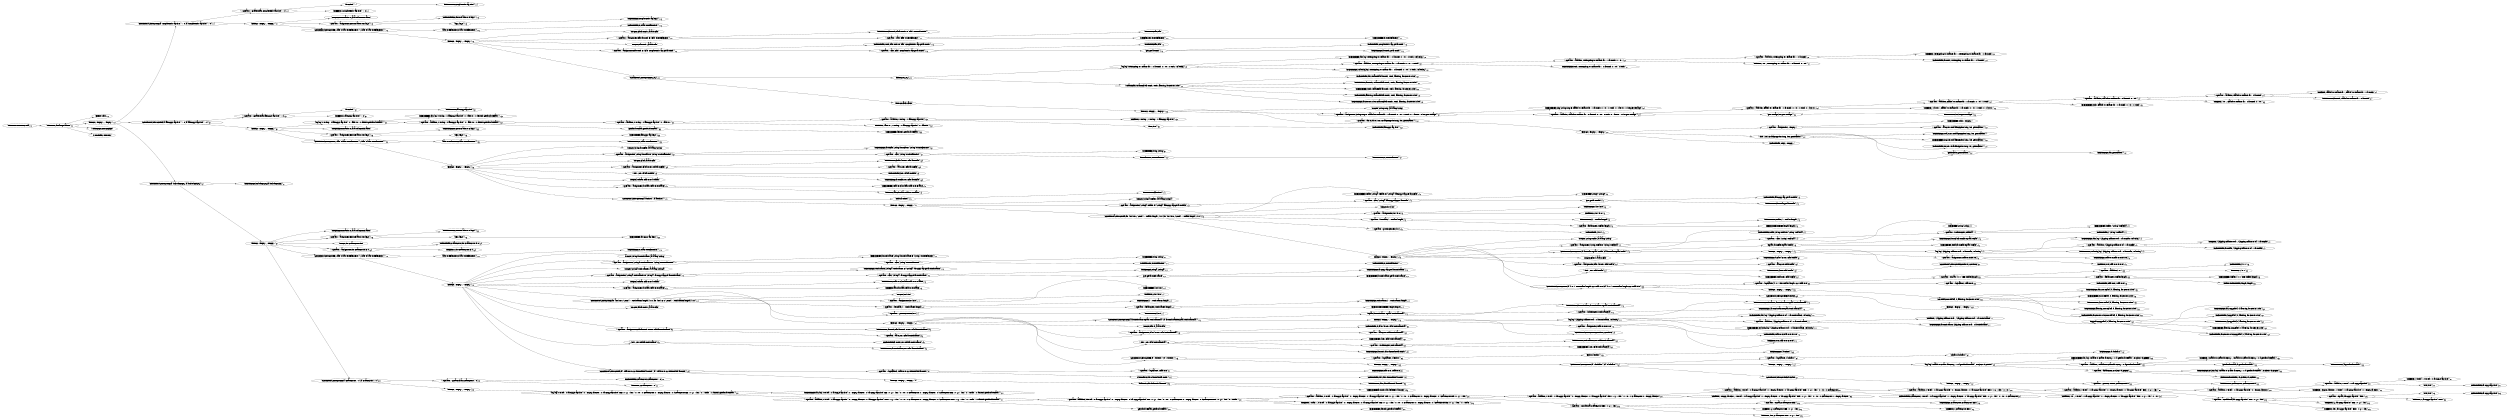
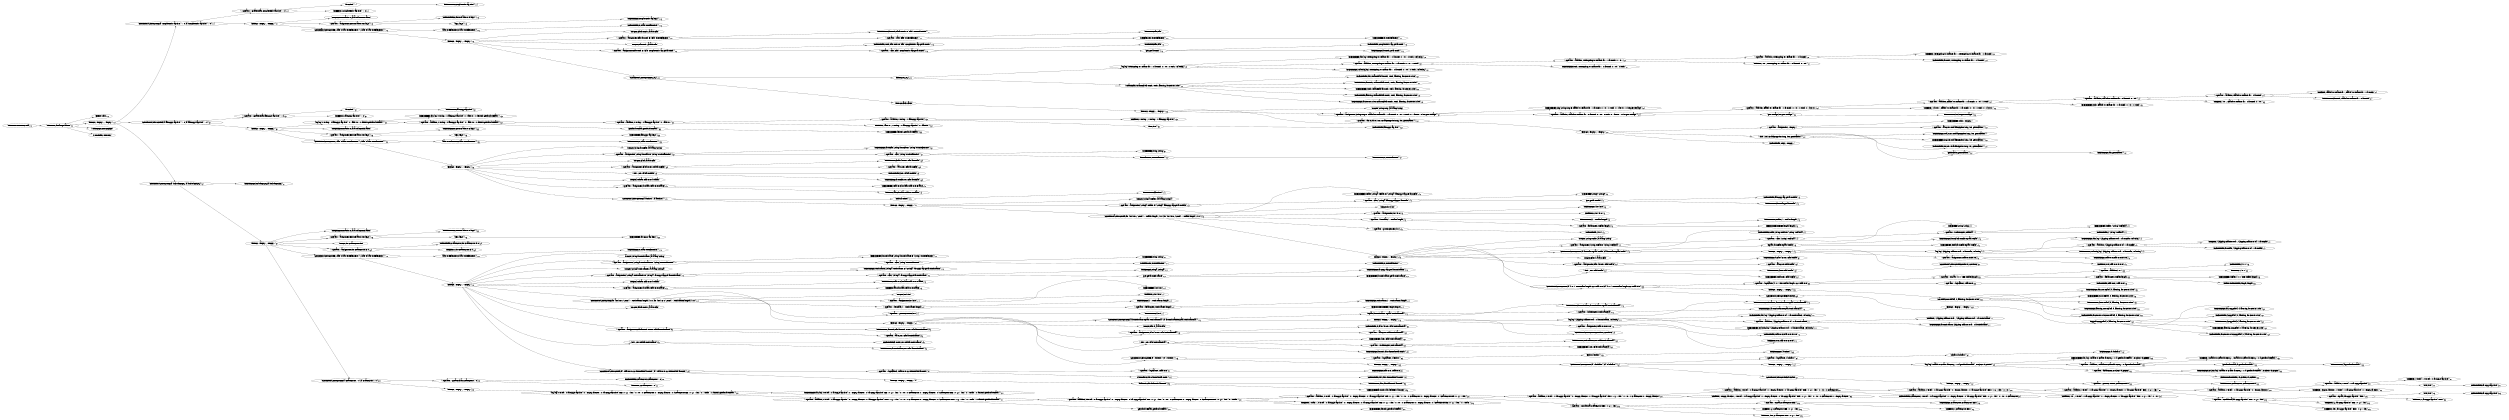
(1870, 114) -> (1869, 115)
